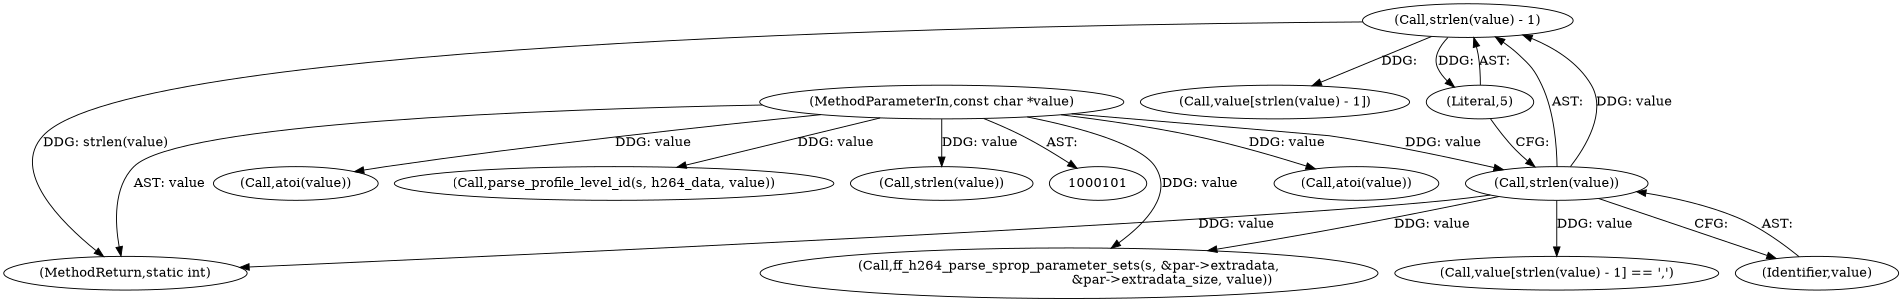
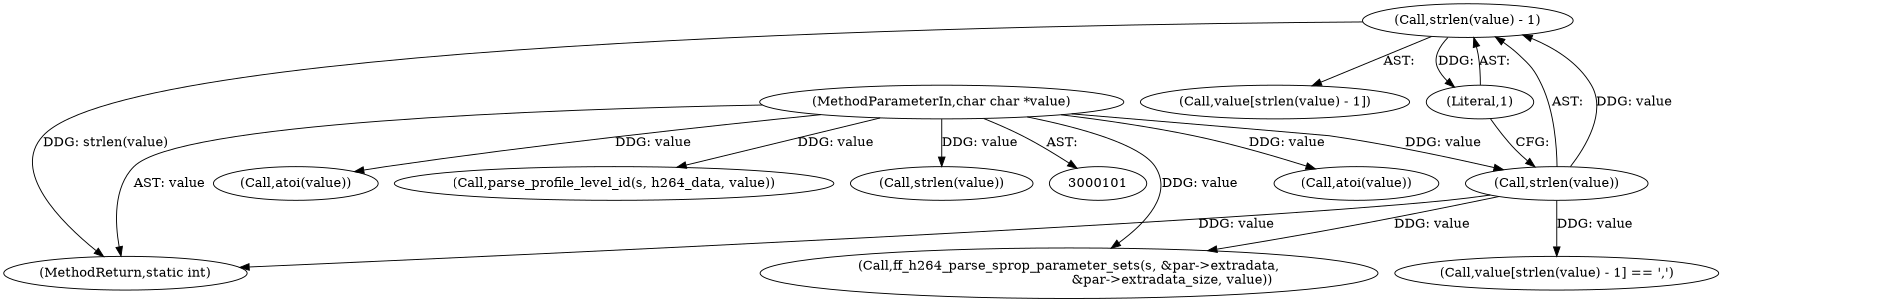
(1401, 61) -> (1401, 61)
(942, 102) -> (942, 102)
(1480, 102) -> (1480, 102)
(1098, 183) -> (1098, 183)
(1817, 273) -> none
